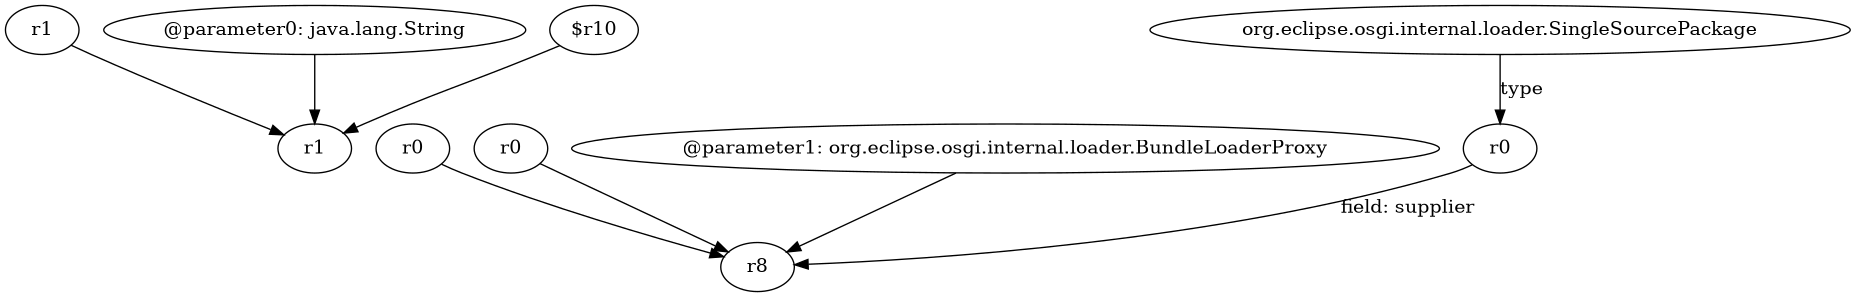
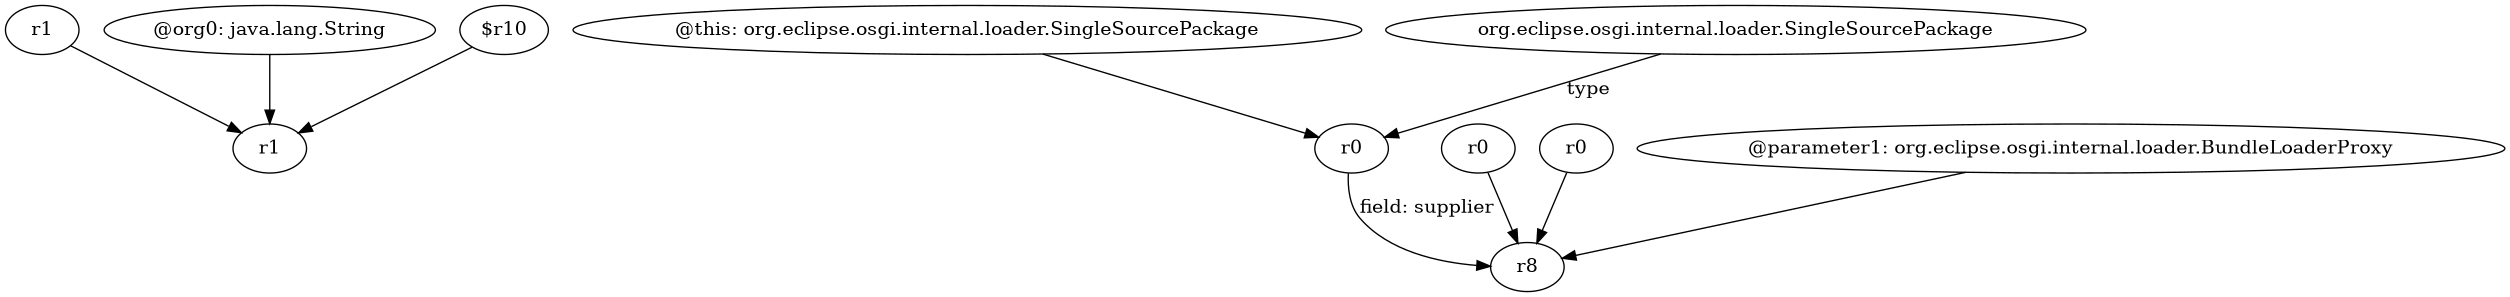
(315, 30) -> (270, 30)
none -> (967, 30)
